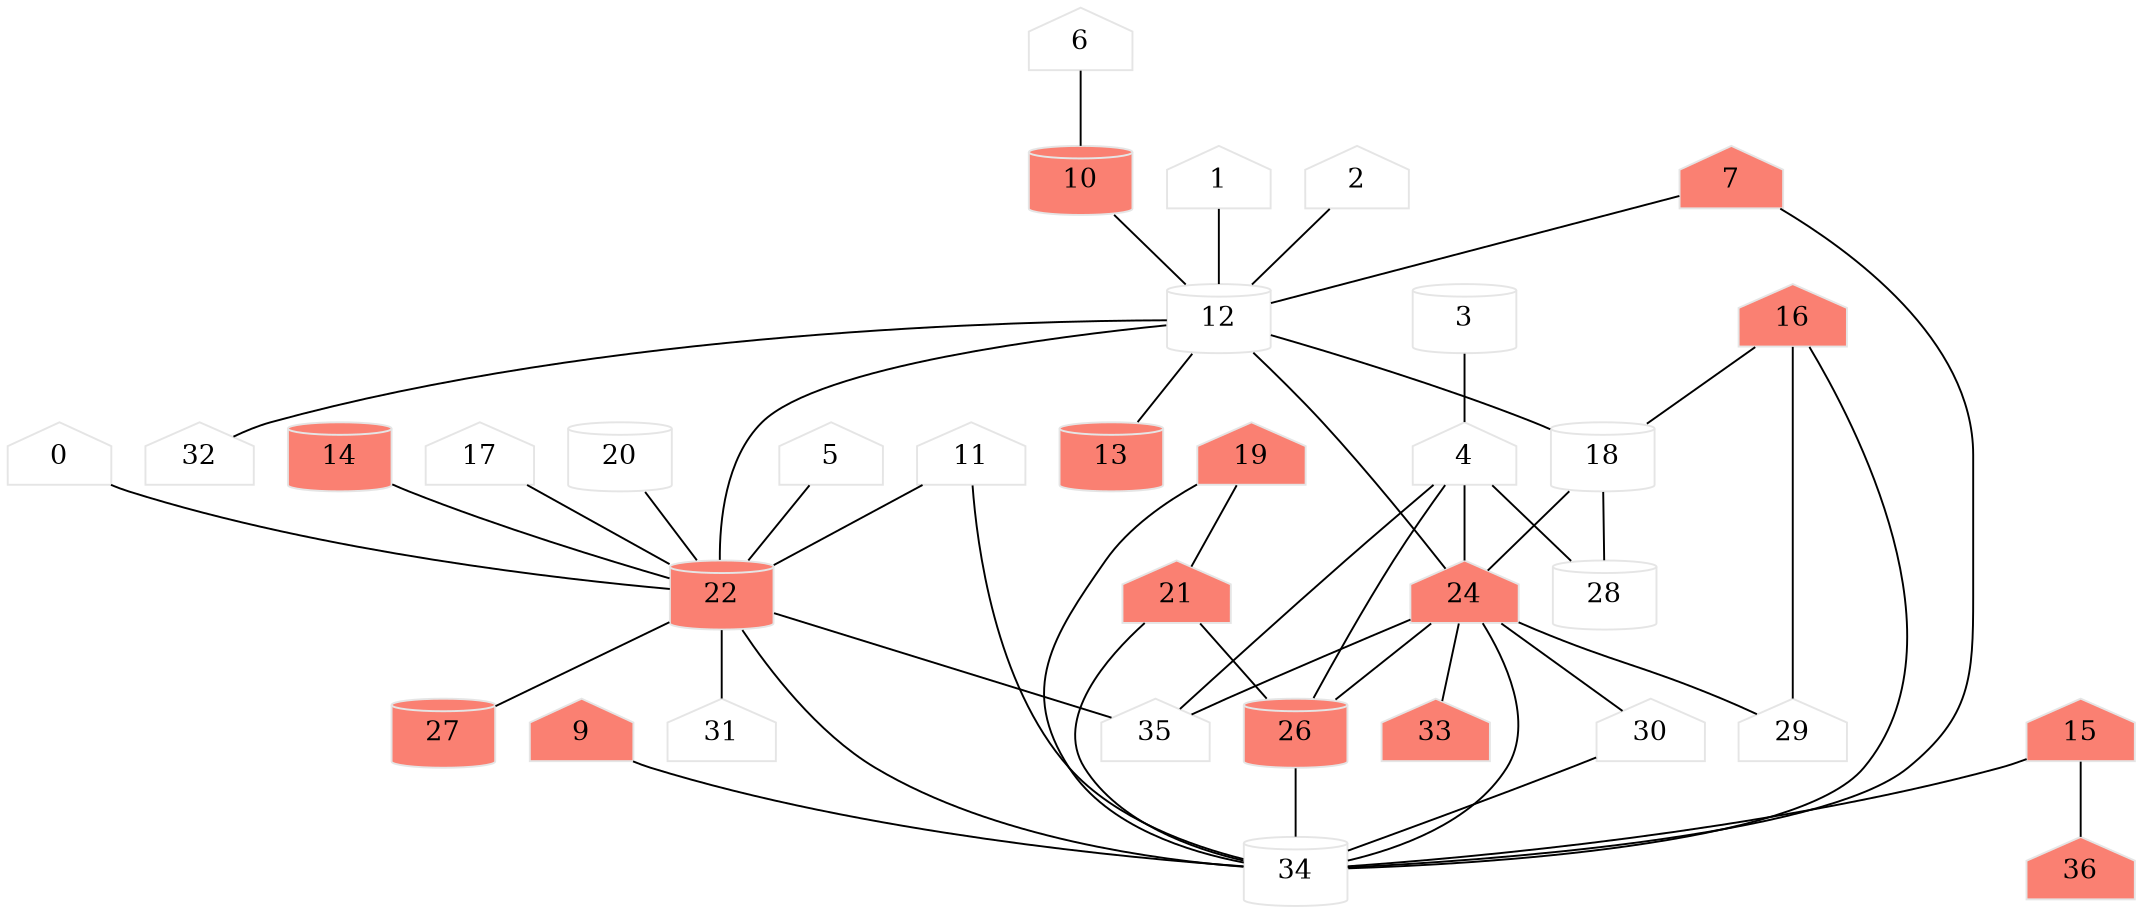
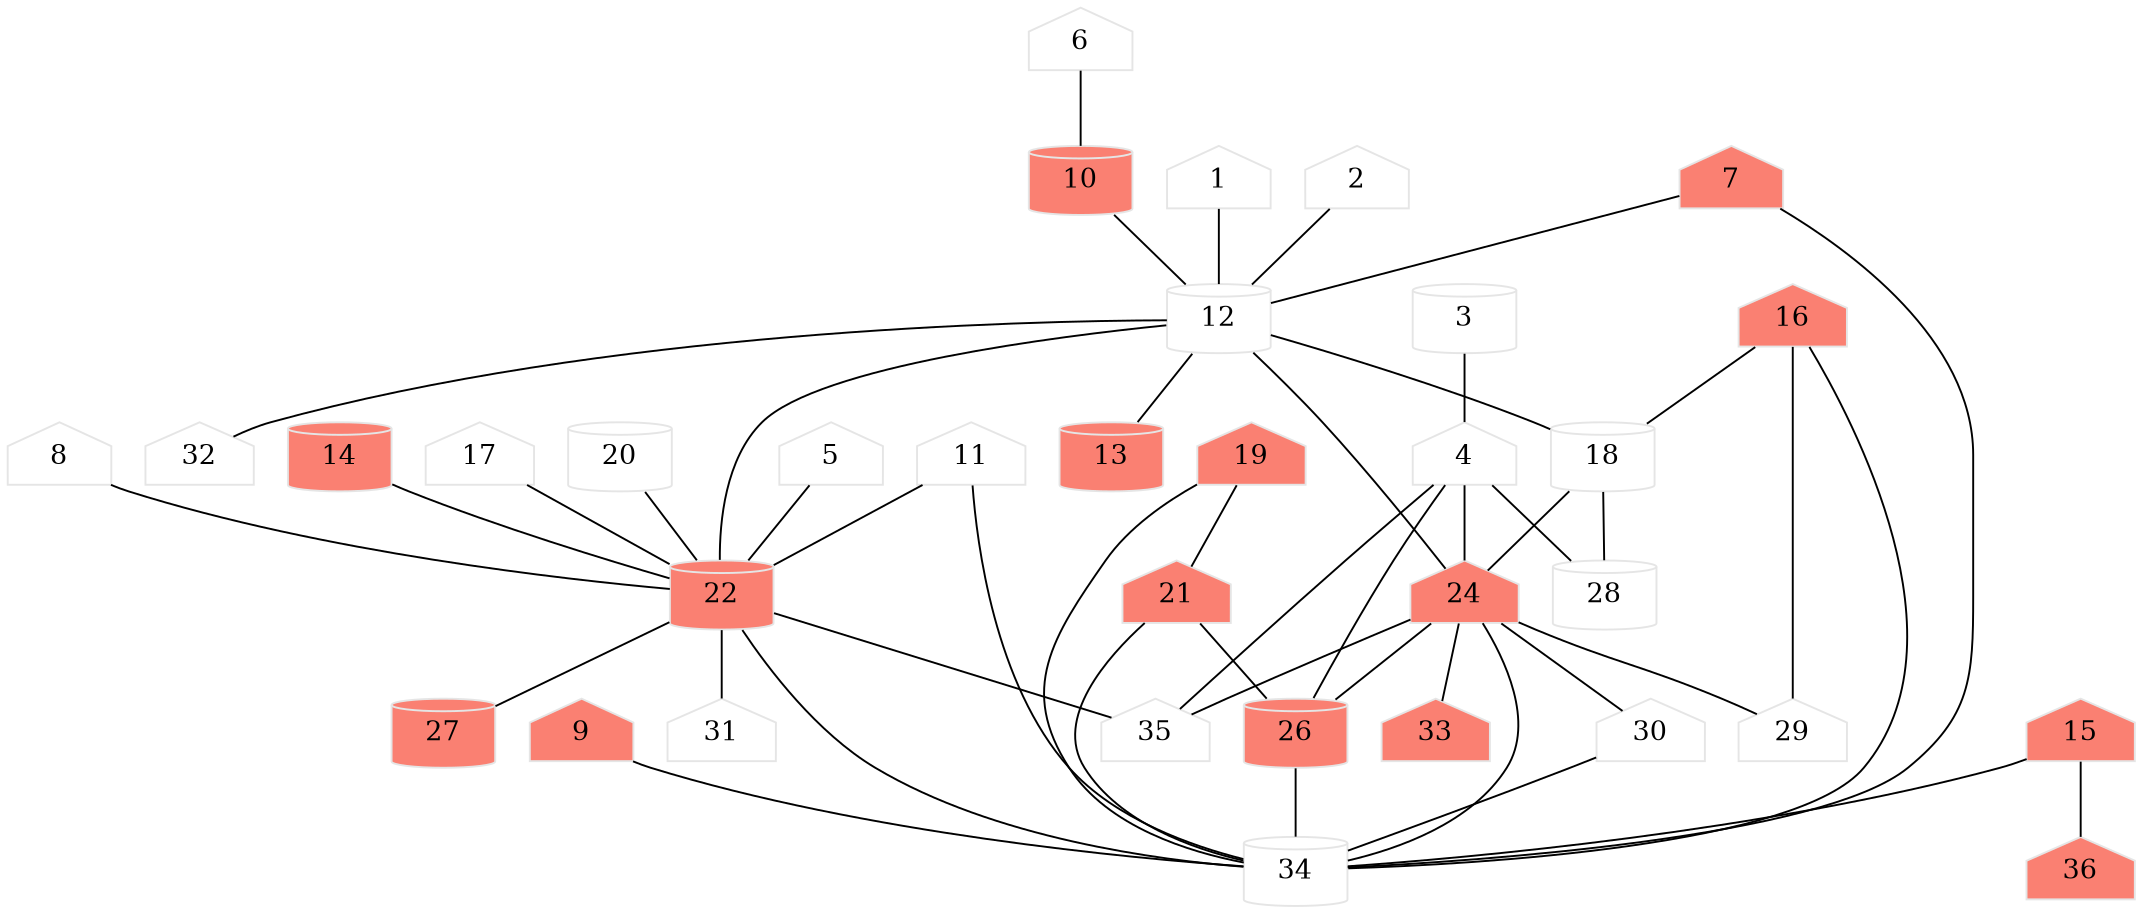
(60, 457) -> (60, 457)
